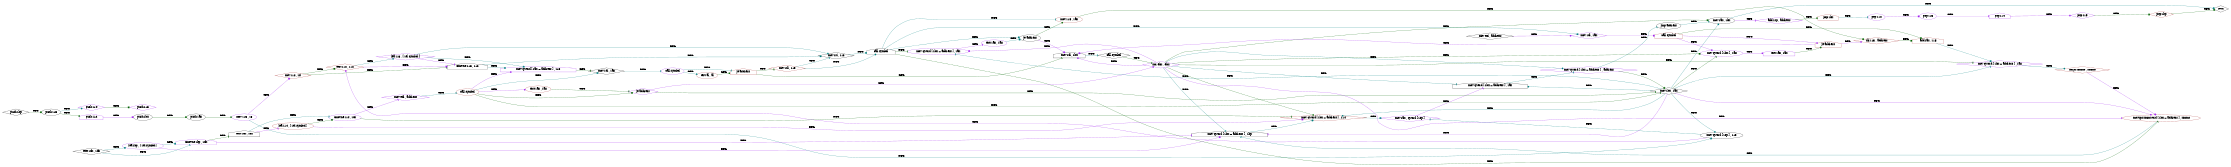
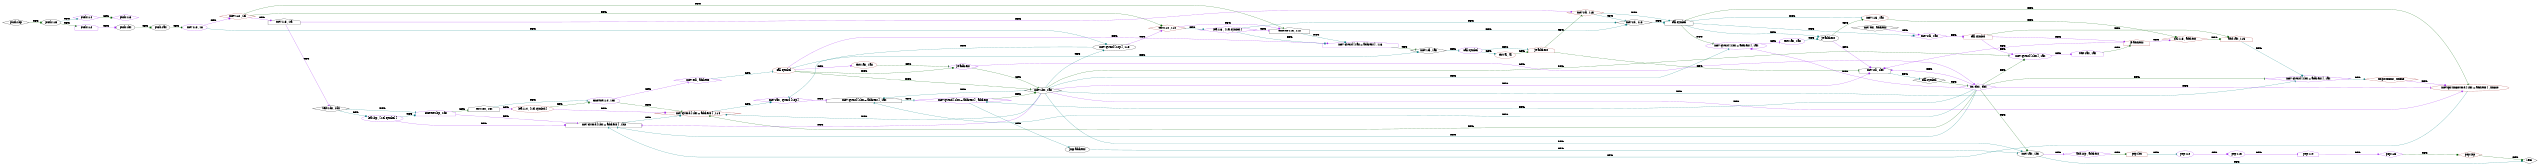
none -> (284, 22)
none -> (1462, 85)
